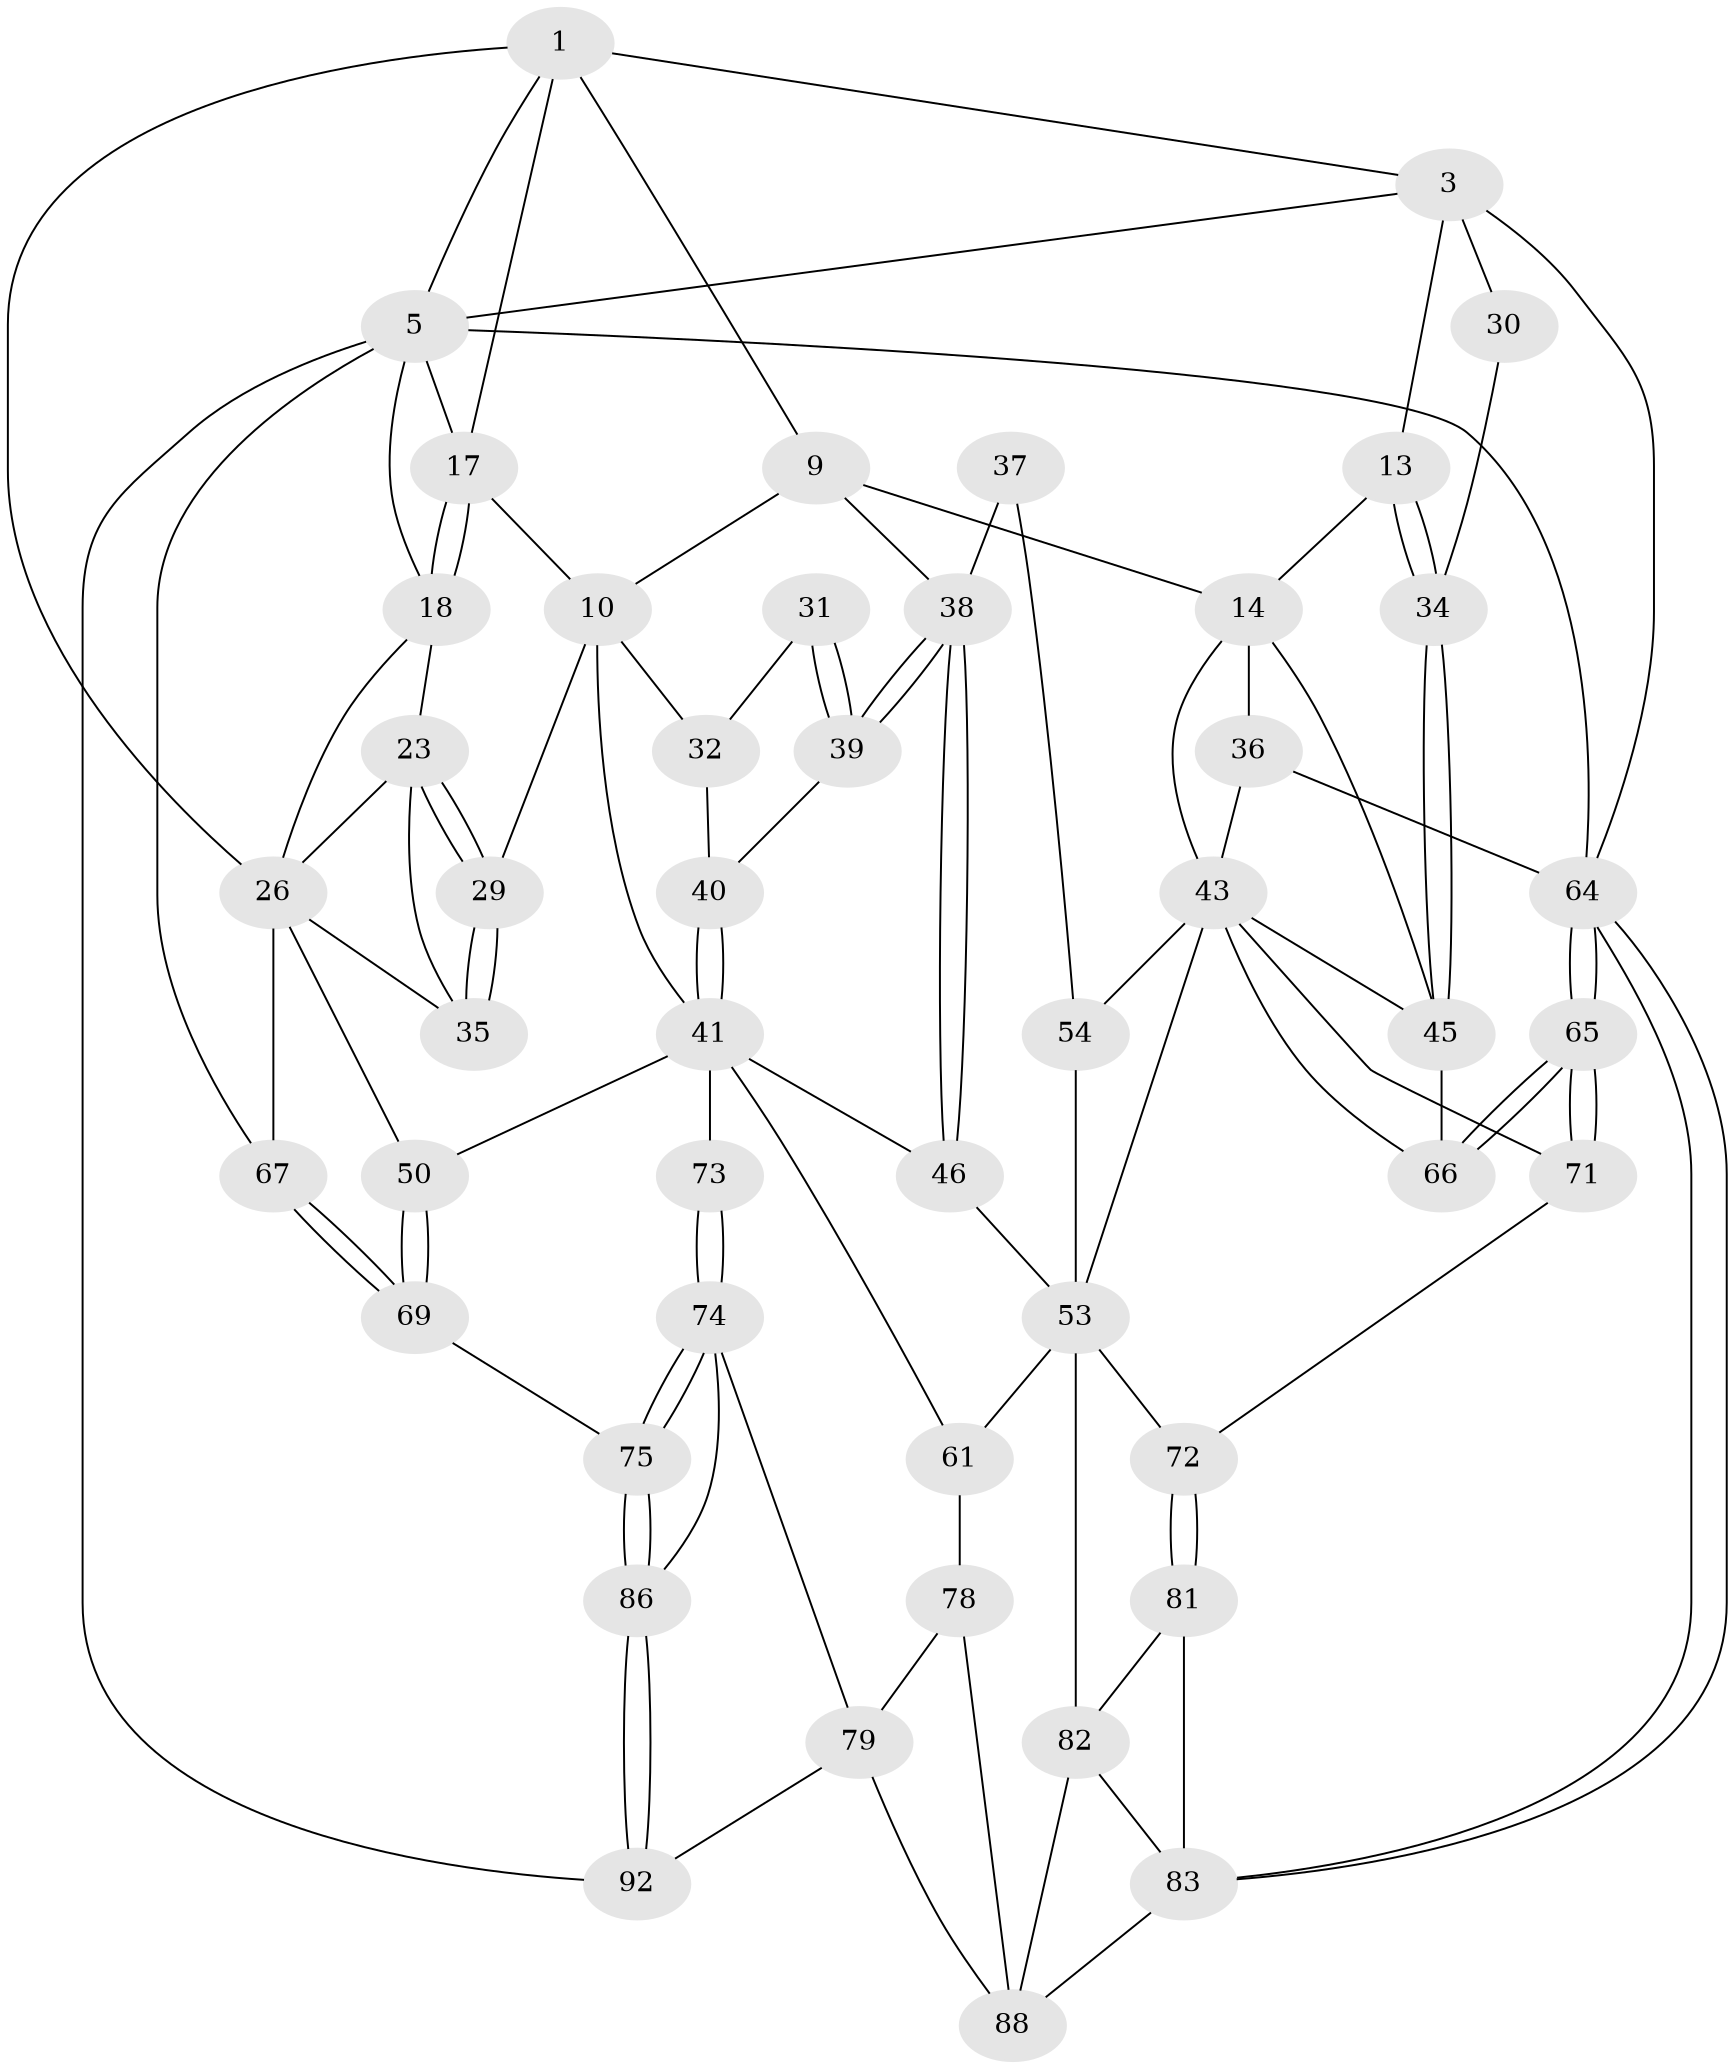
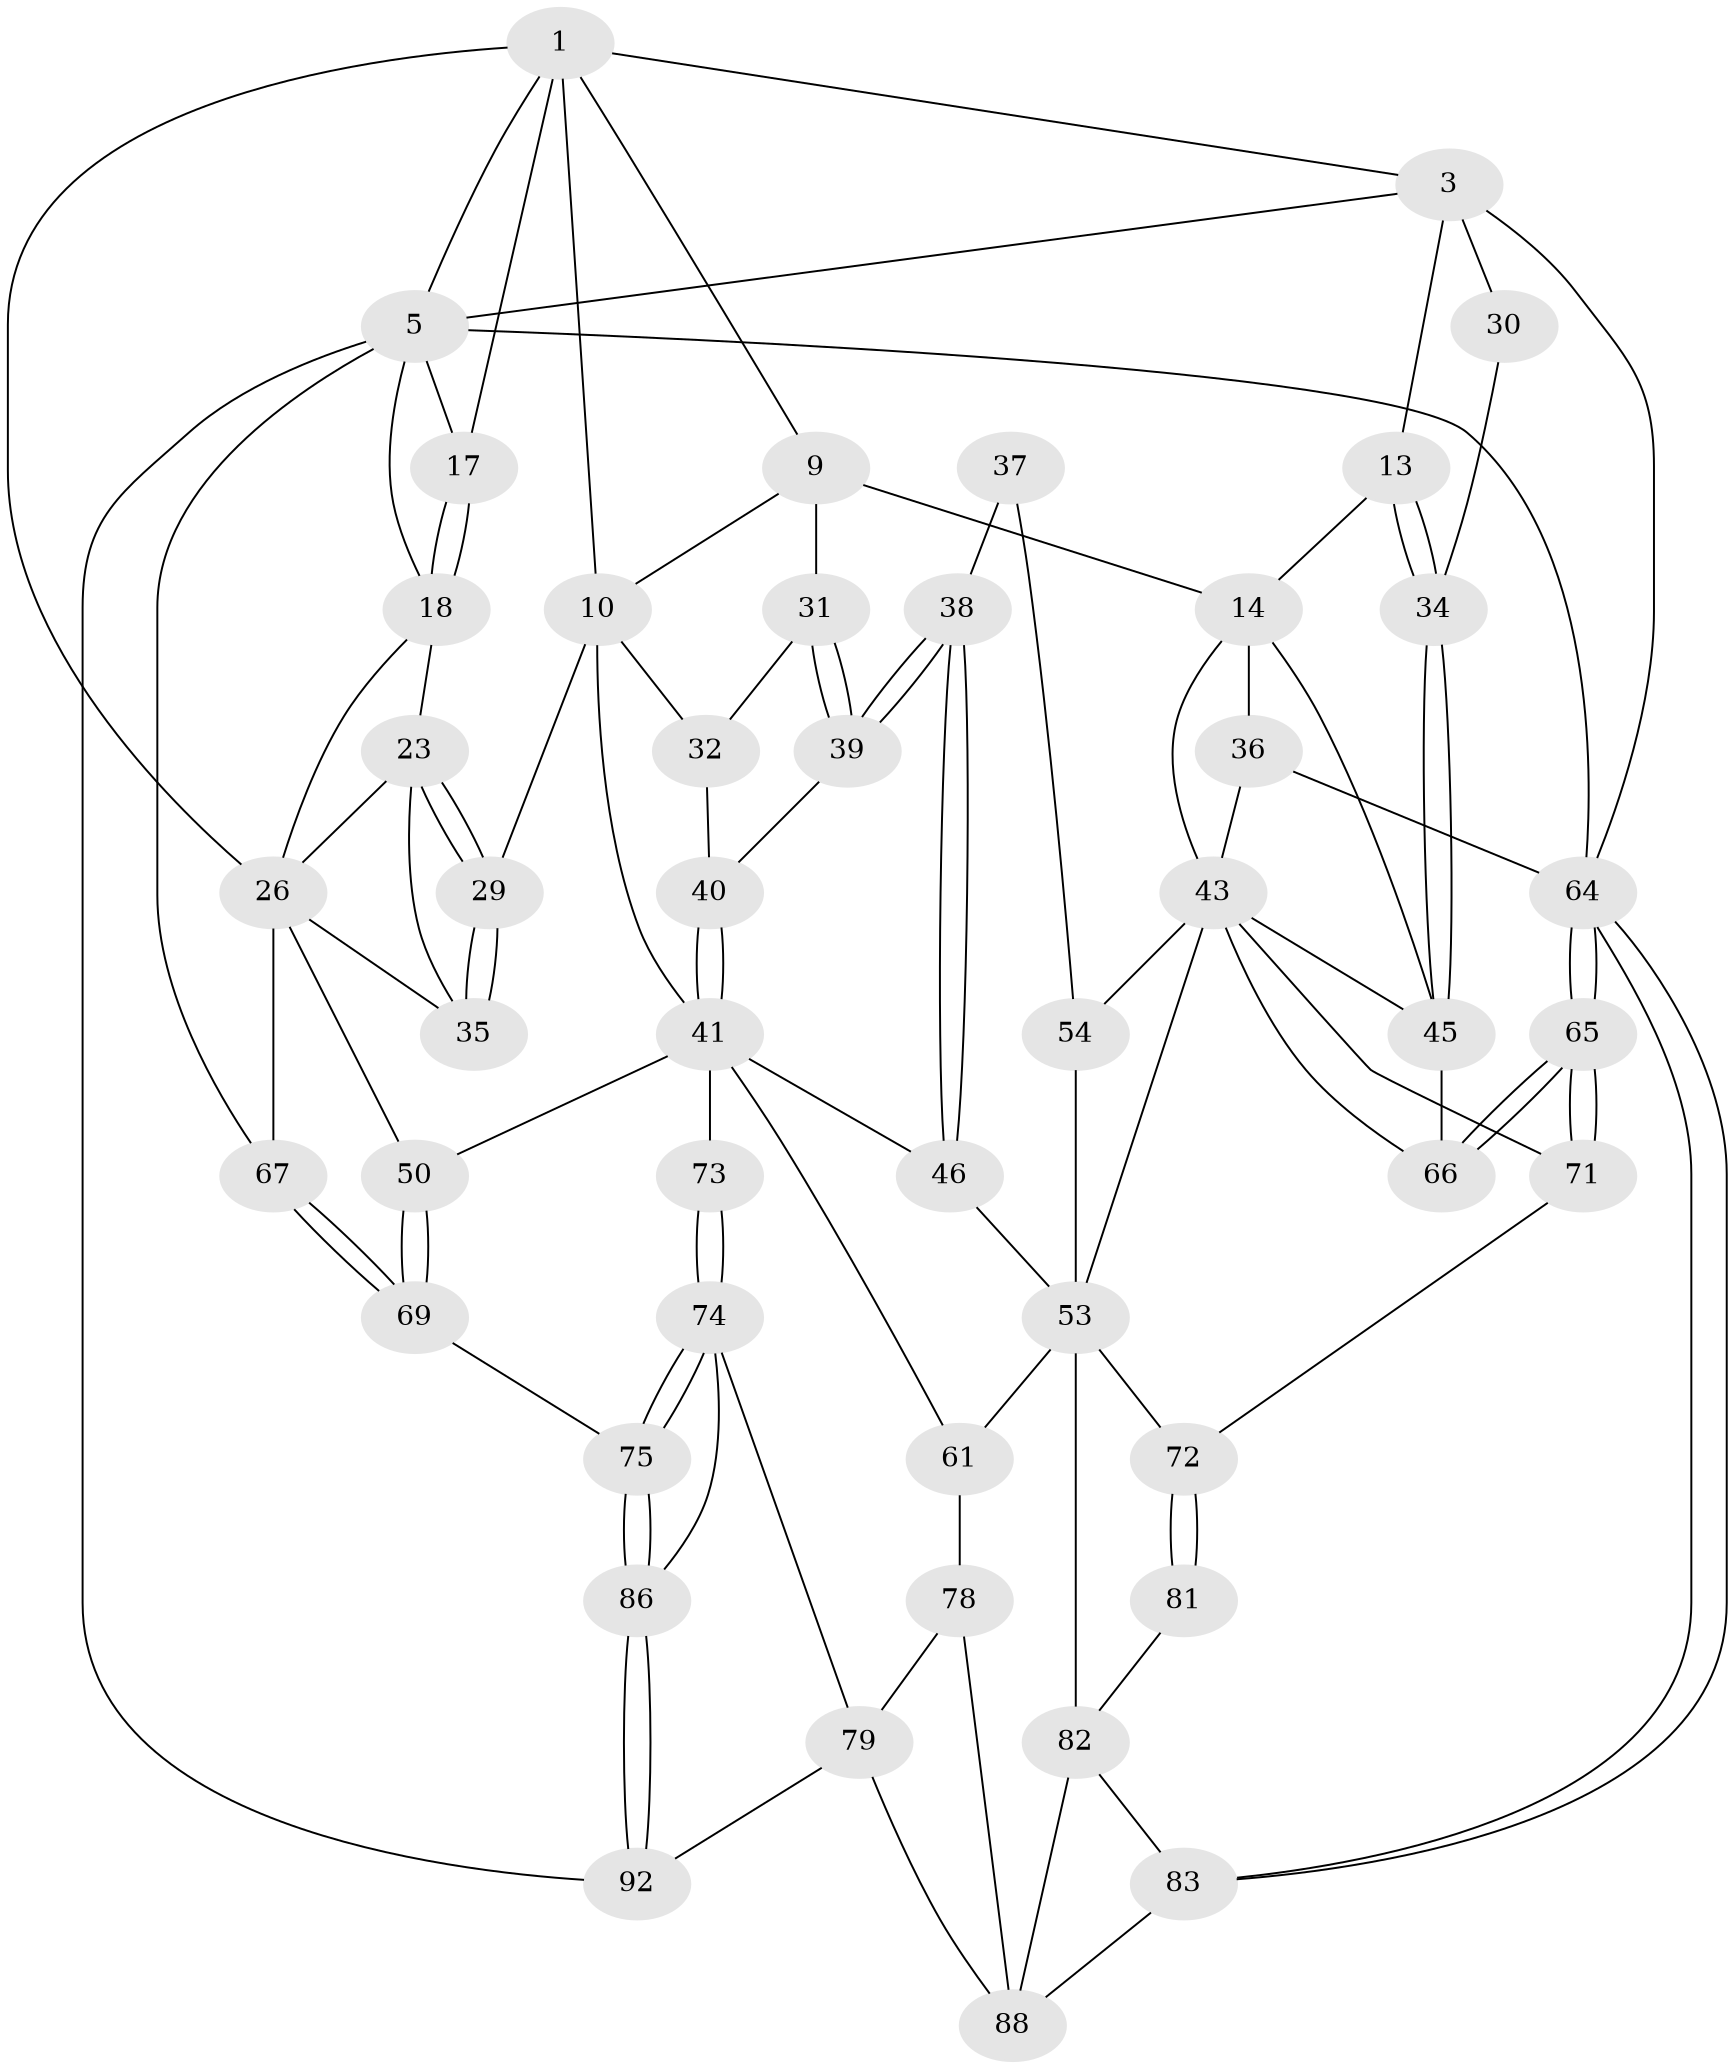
(531, 539) -> (581, 351)
(887, 539) -> (816, 539)
(1184, 1742) -> none
